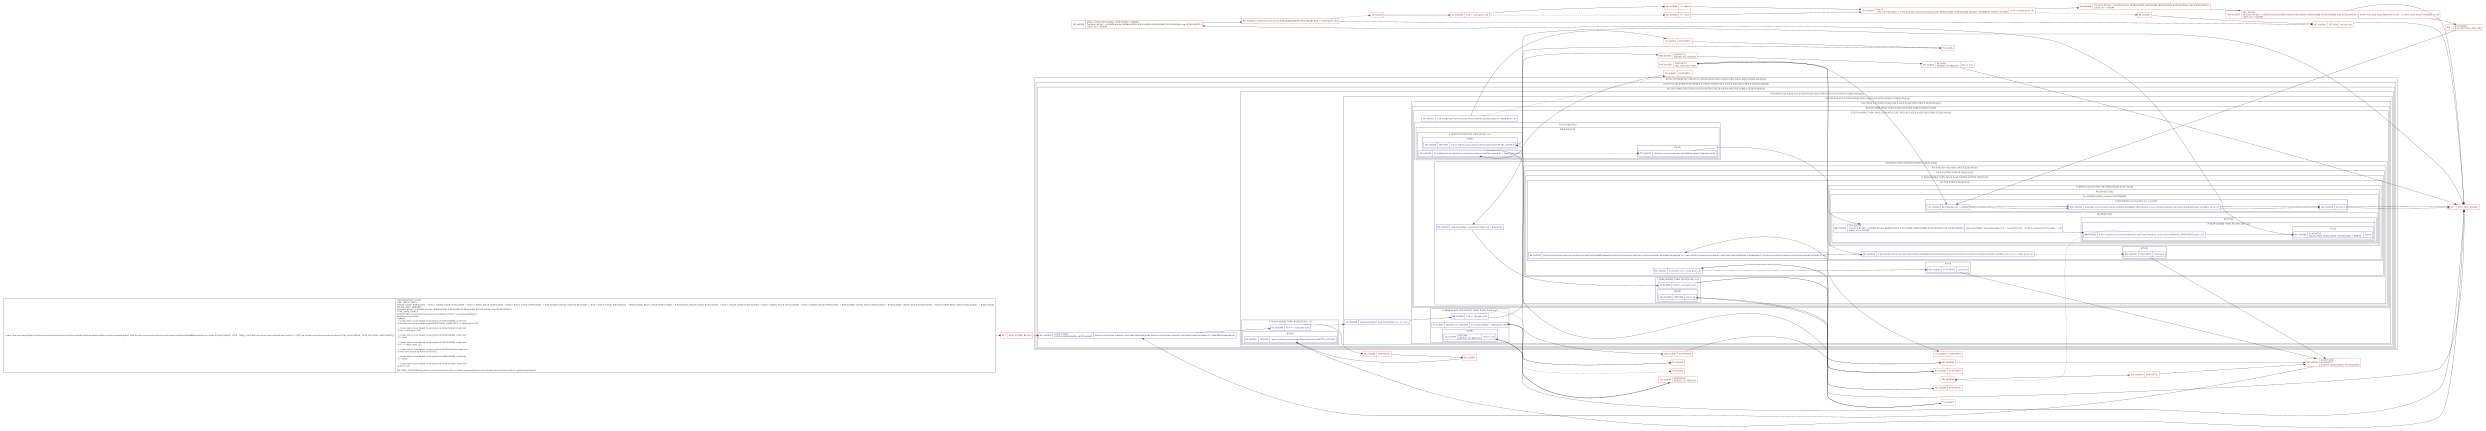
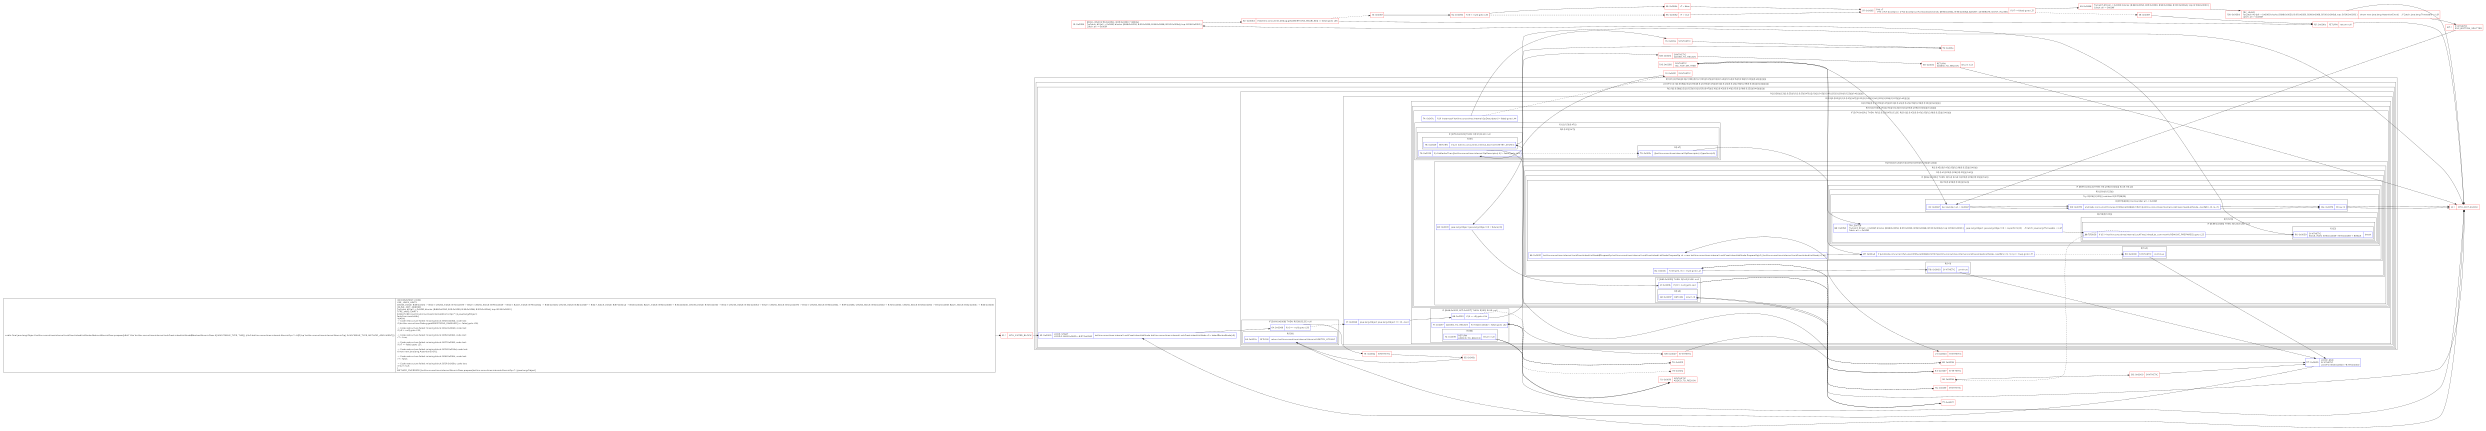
(2333, 363) -> (2333, 363)
(1569, 396) -> (1568, 396)
